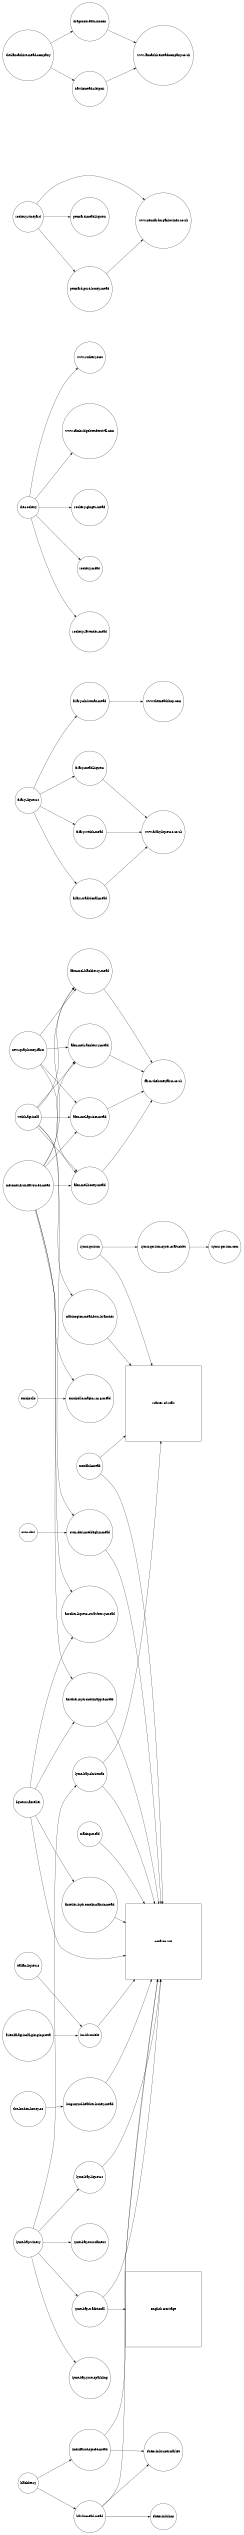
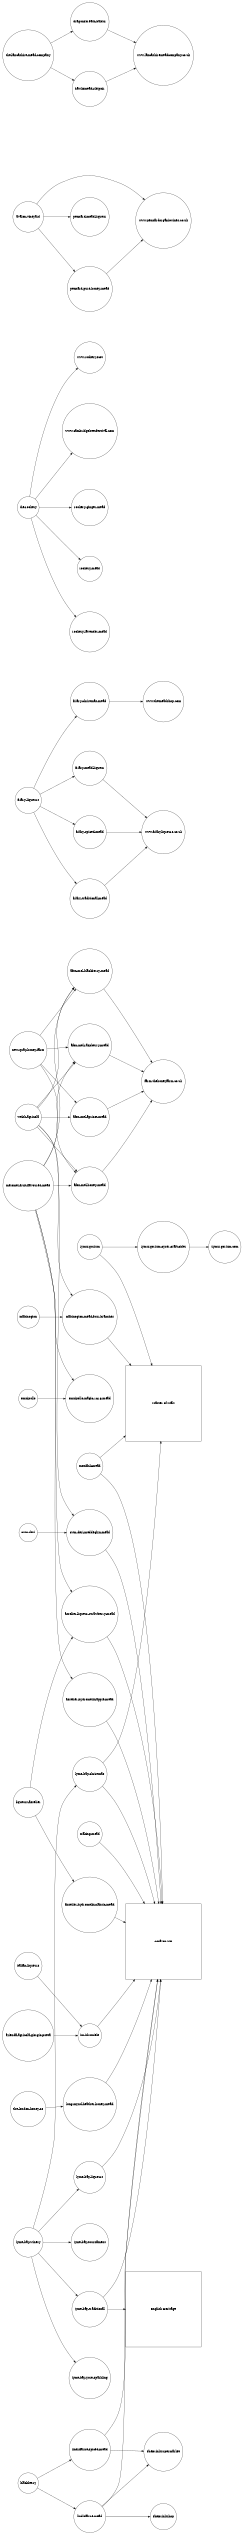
(90, 22) -> (90, 22)
(28, 217) -> (28, 217)
(90, 832) -> (90, 832)
(62, 1148) -> none
none -> (28, 1317)
(53, 1756) -> none
(49, 1915) -> (147, 1766)
(90, 2517) -> (90, 2517)
